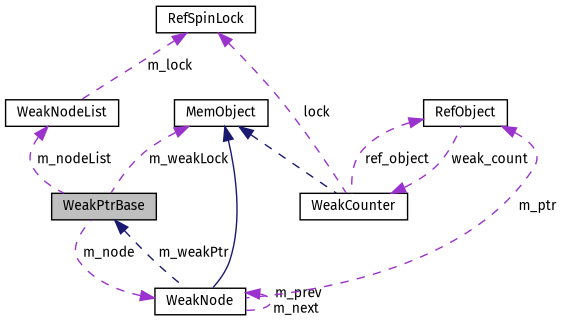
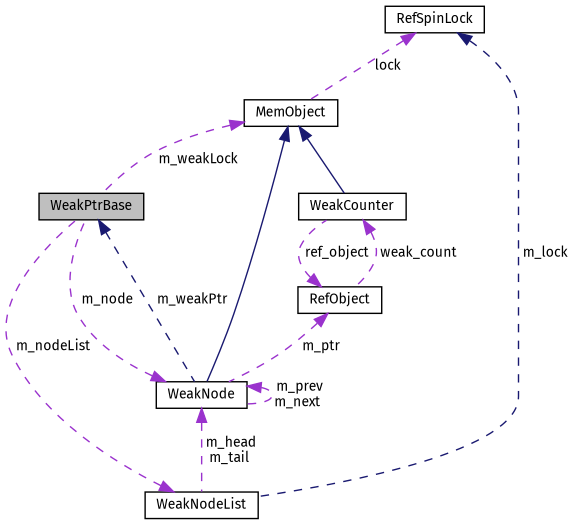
(128, 70) -> (519, 354)
(292, 114) -> (357, 70)
(294, 164) -> (326, 166)
none -> (202, 457)
